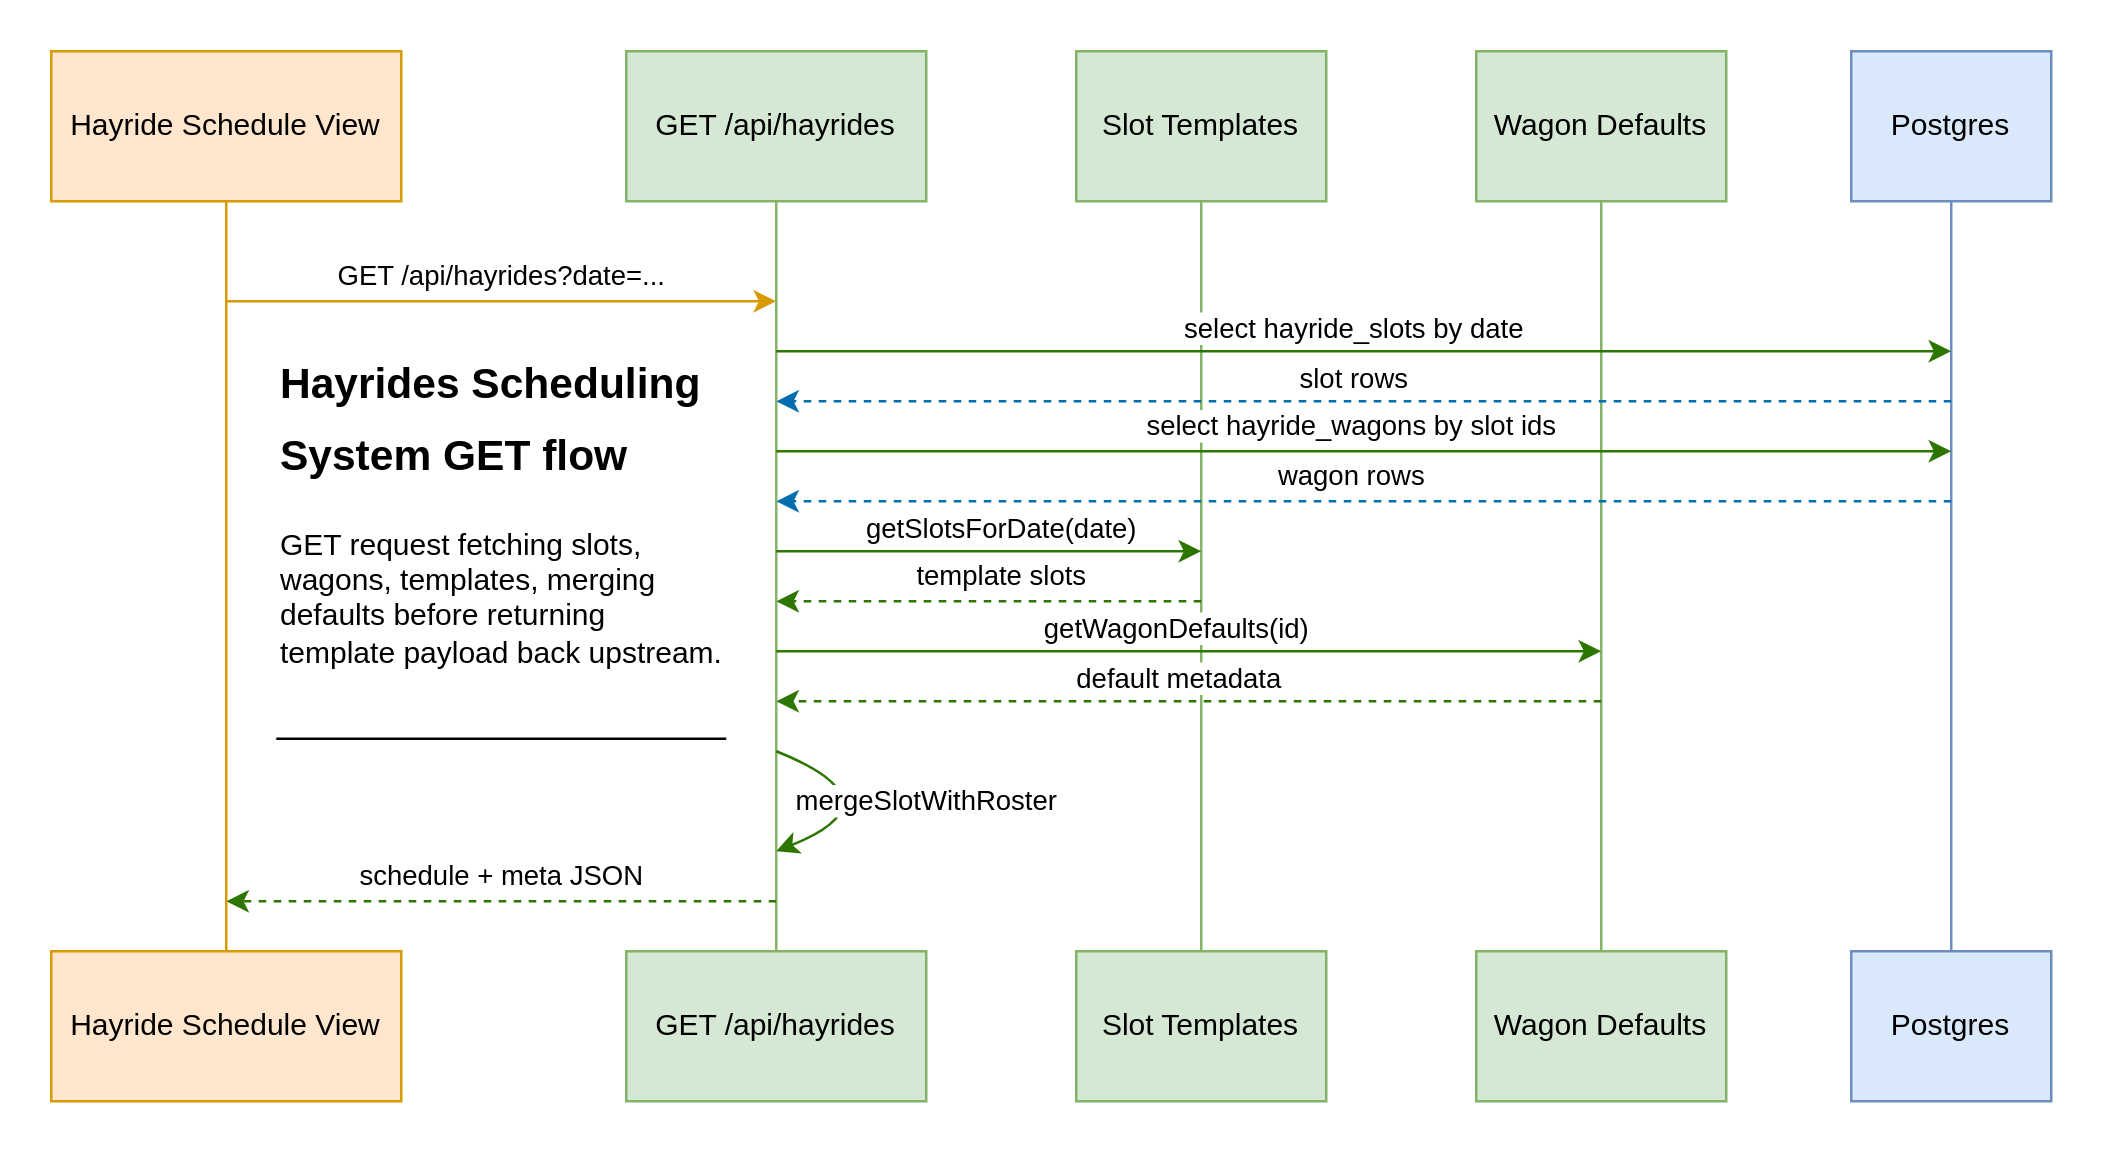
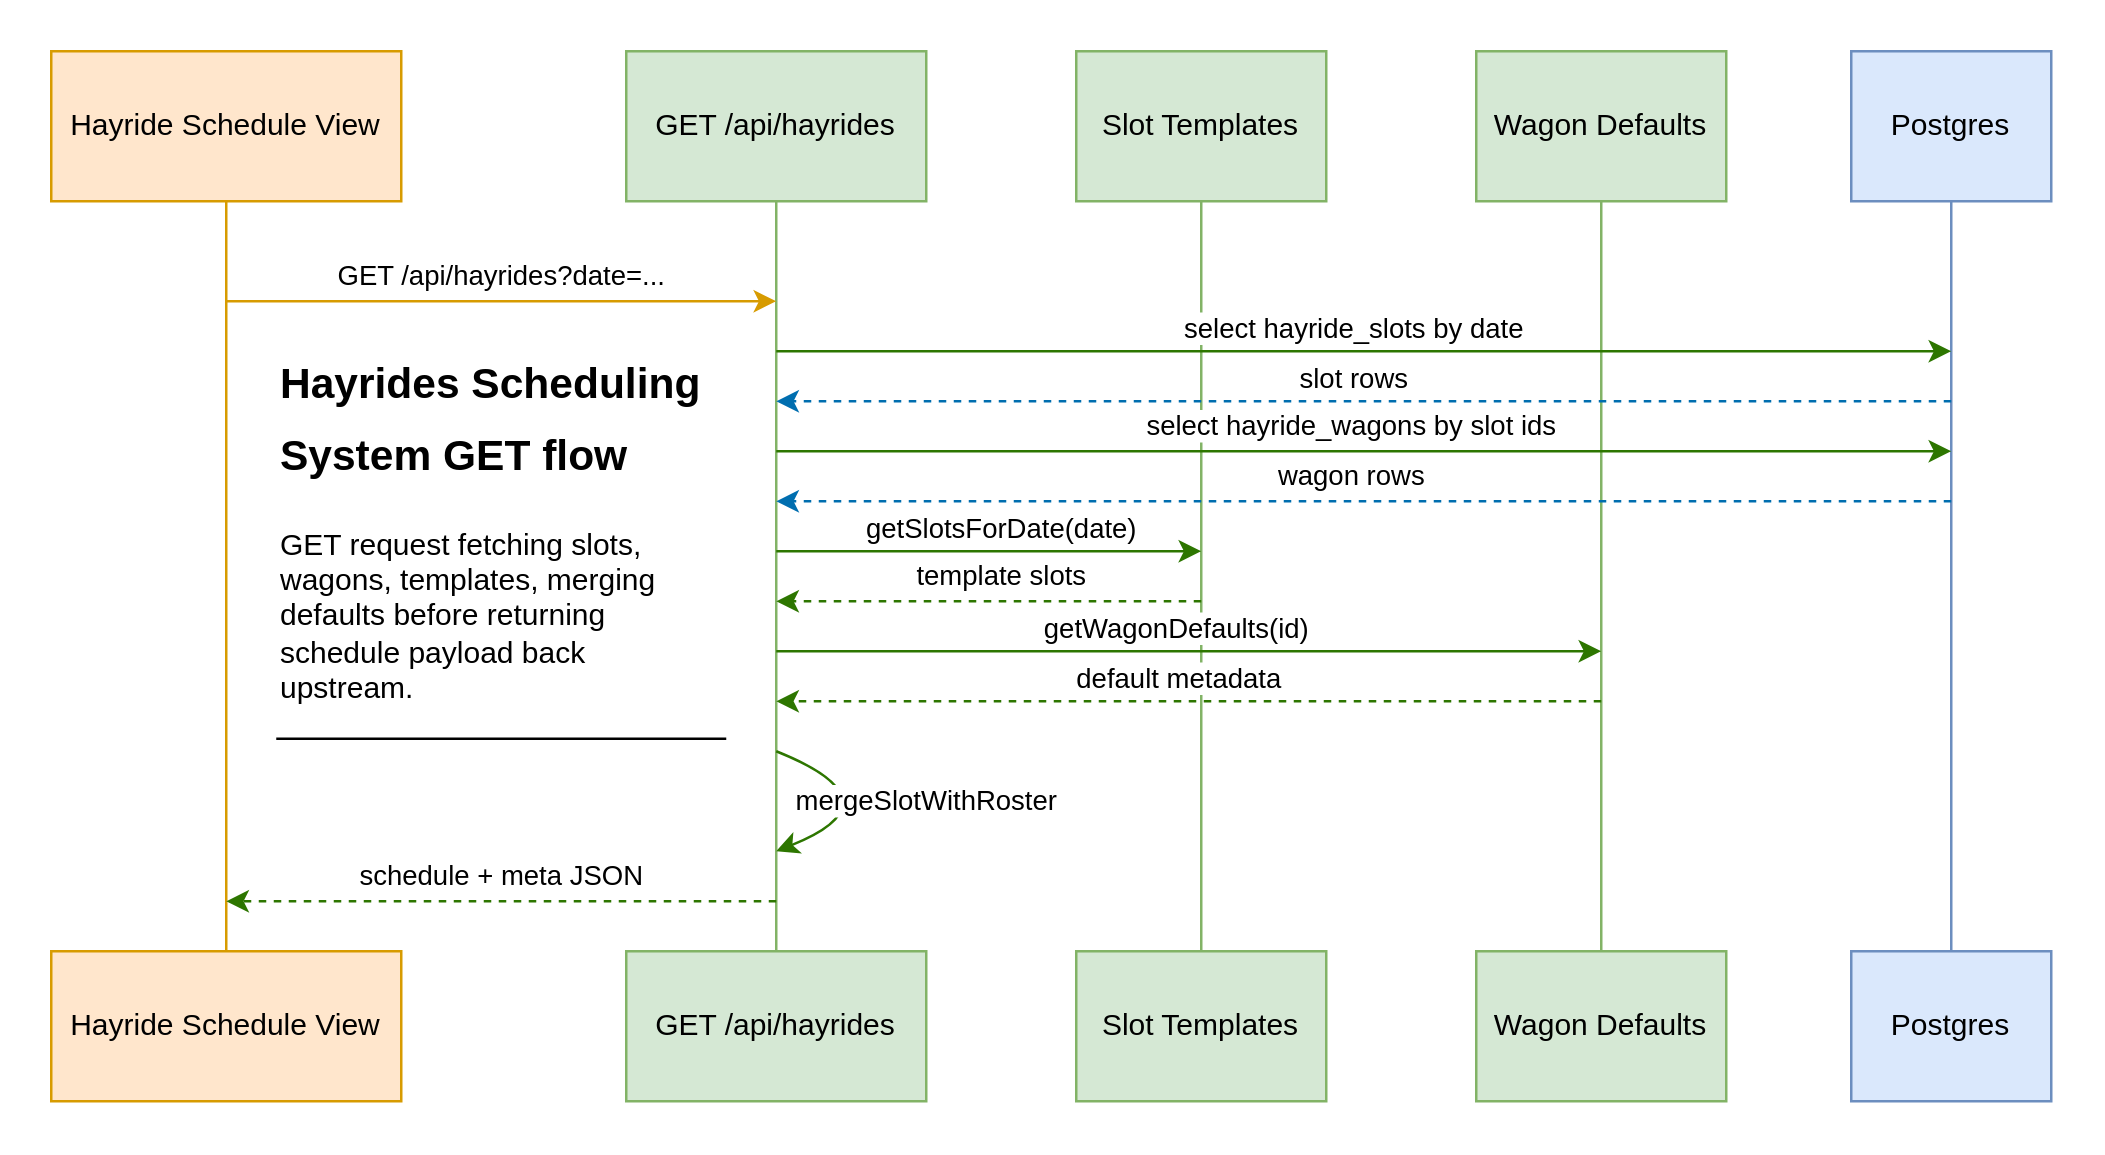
(504, 452) -> (504, 452)
